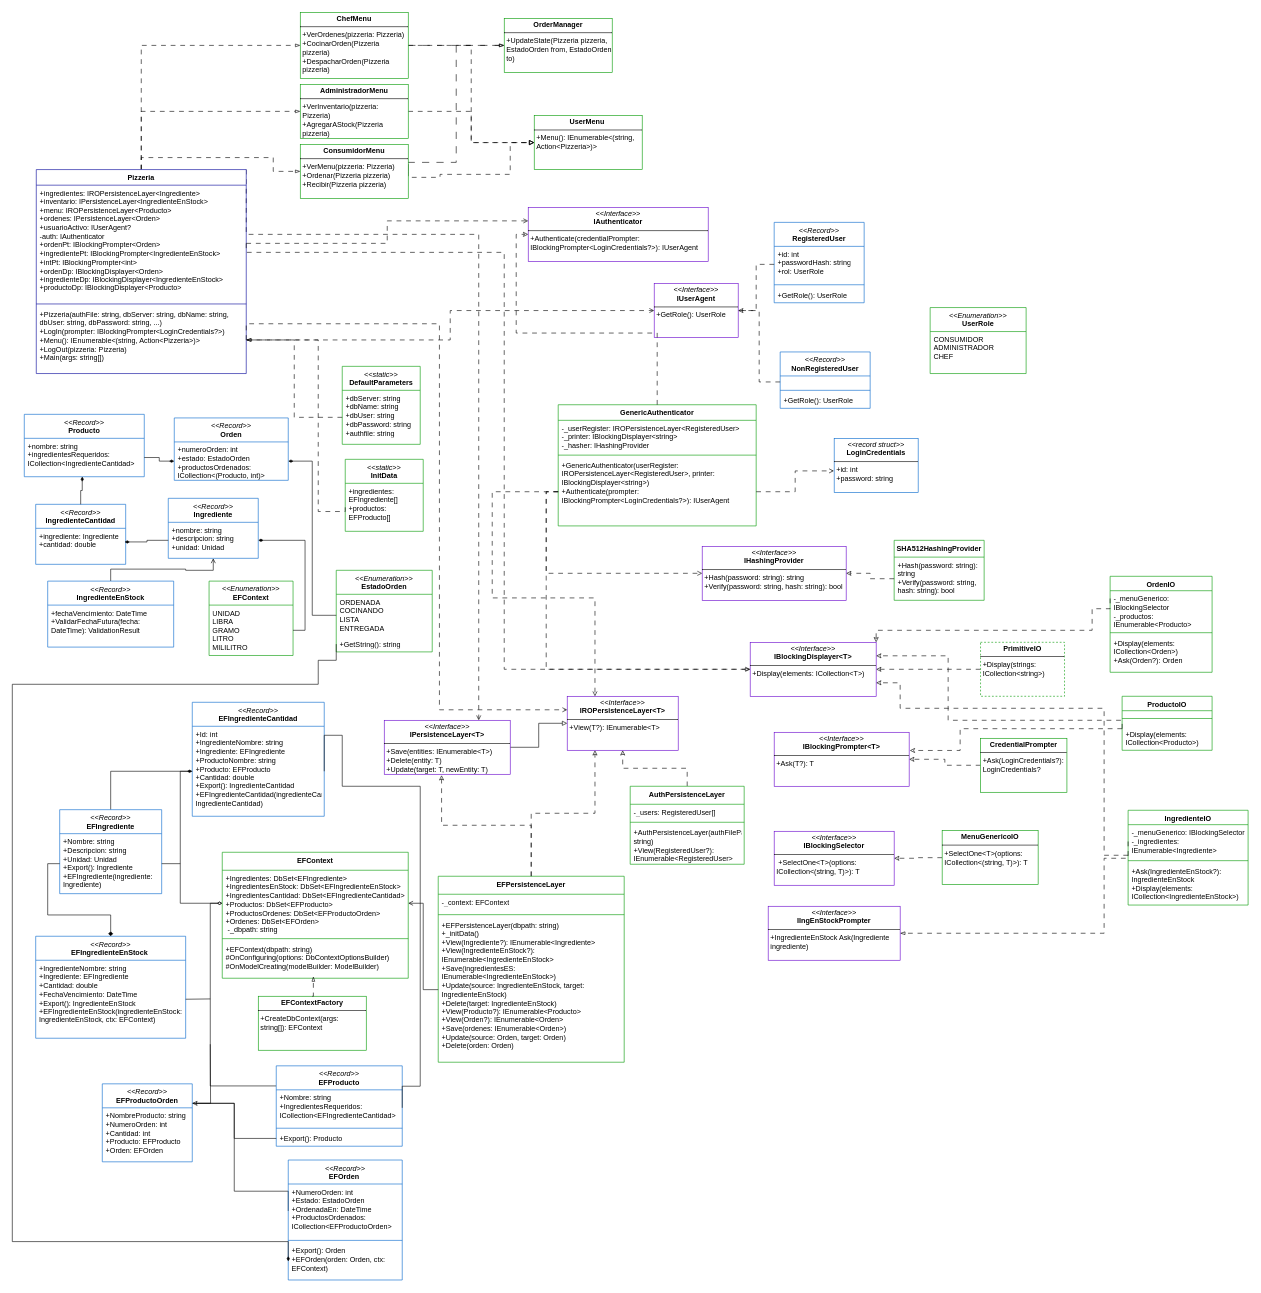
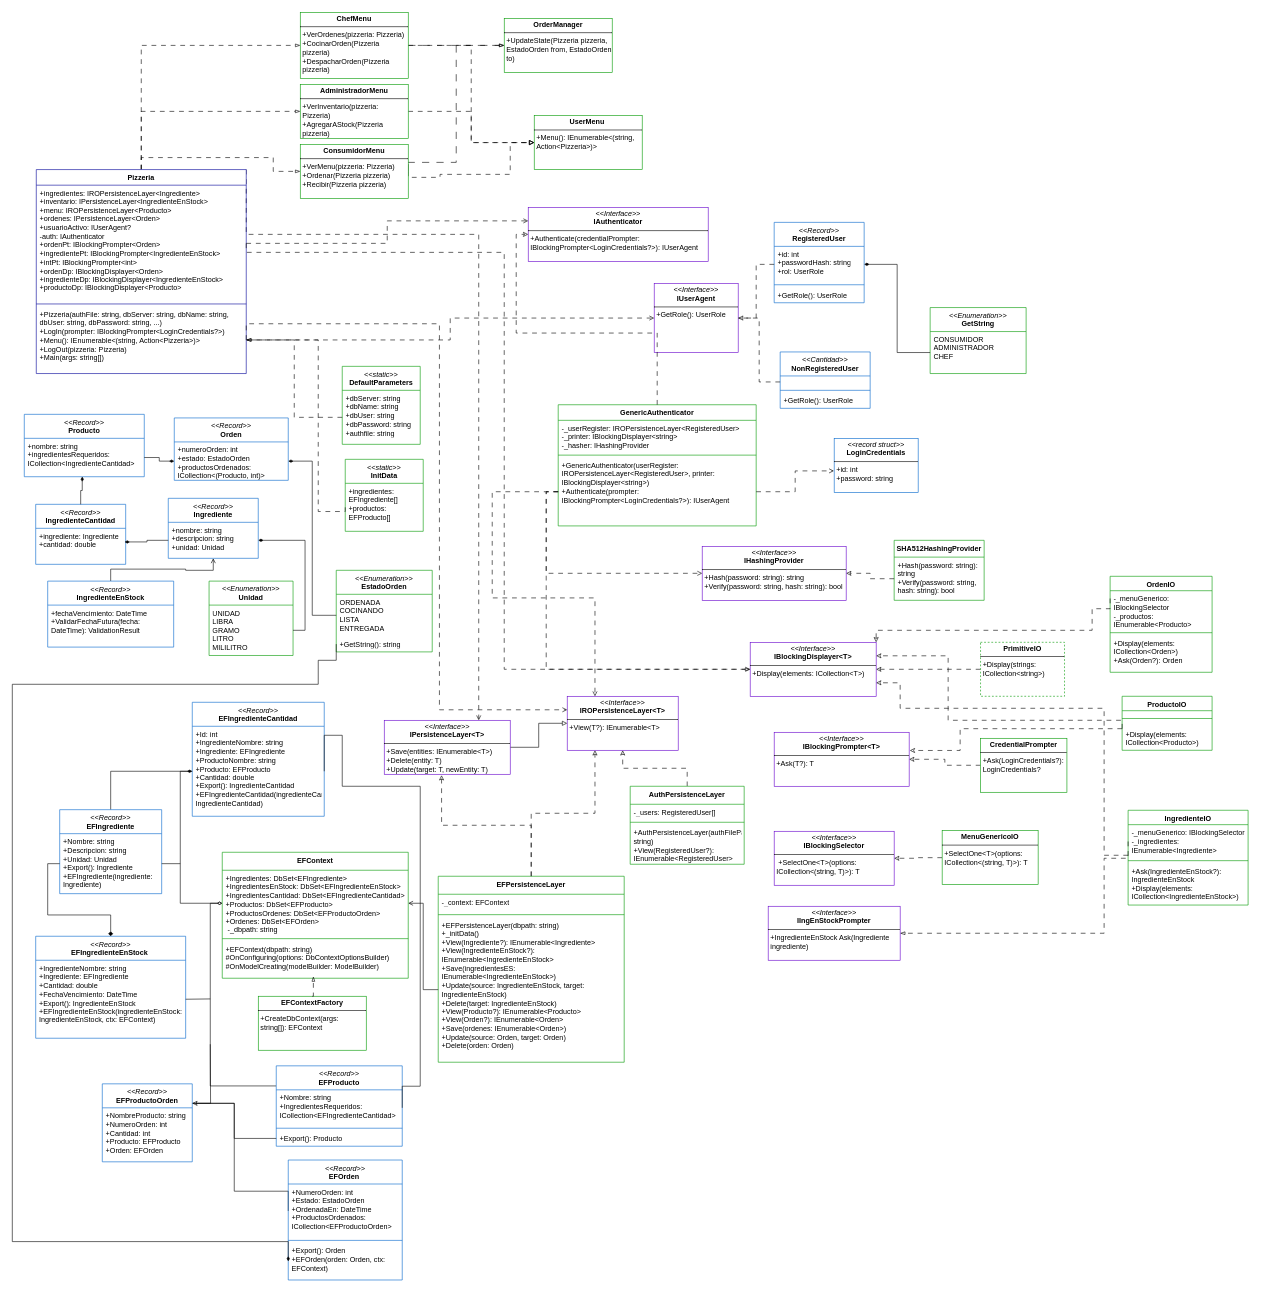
(696, 311) -> (696, 318)
(978, 320) -> (978, 320)
none -> (912, 353)
(825, 365) -> (825, 365)
(251, 593) -> (251, 593)
